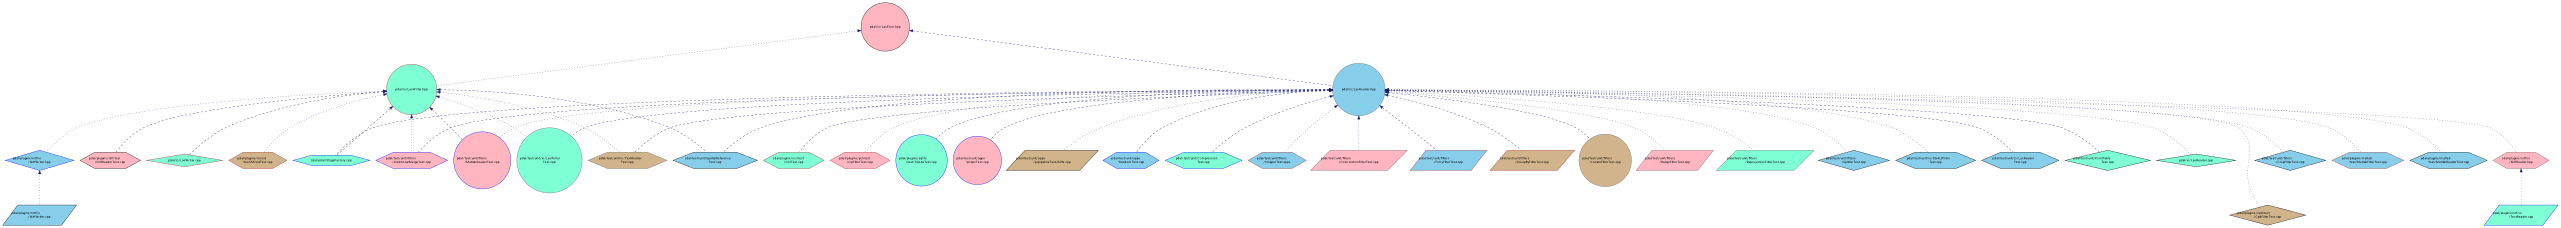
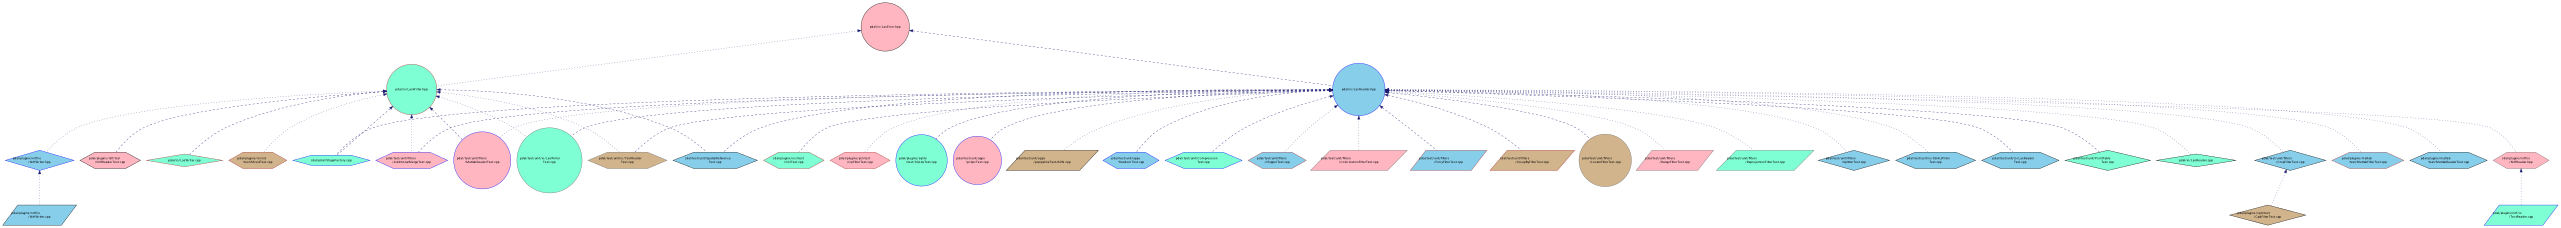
(1359, 89) -> (1359, 89)
(1857, 99) -> (2278, 189)
(1277, 160) -> (1277, 160)
